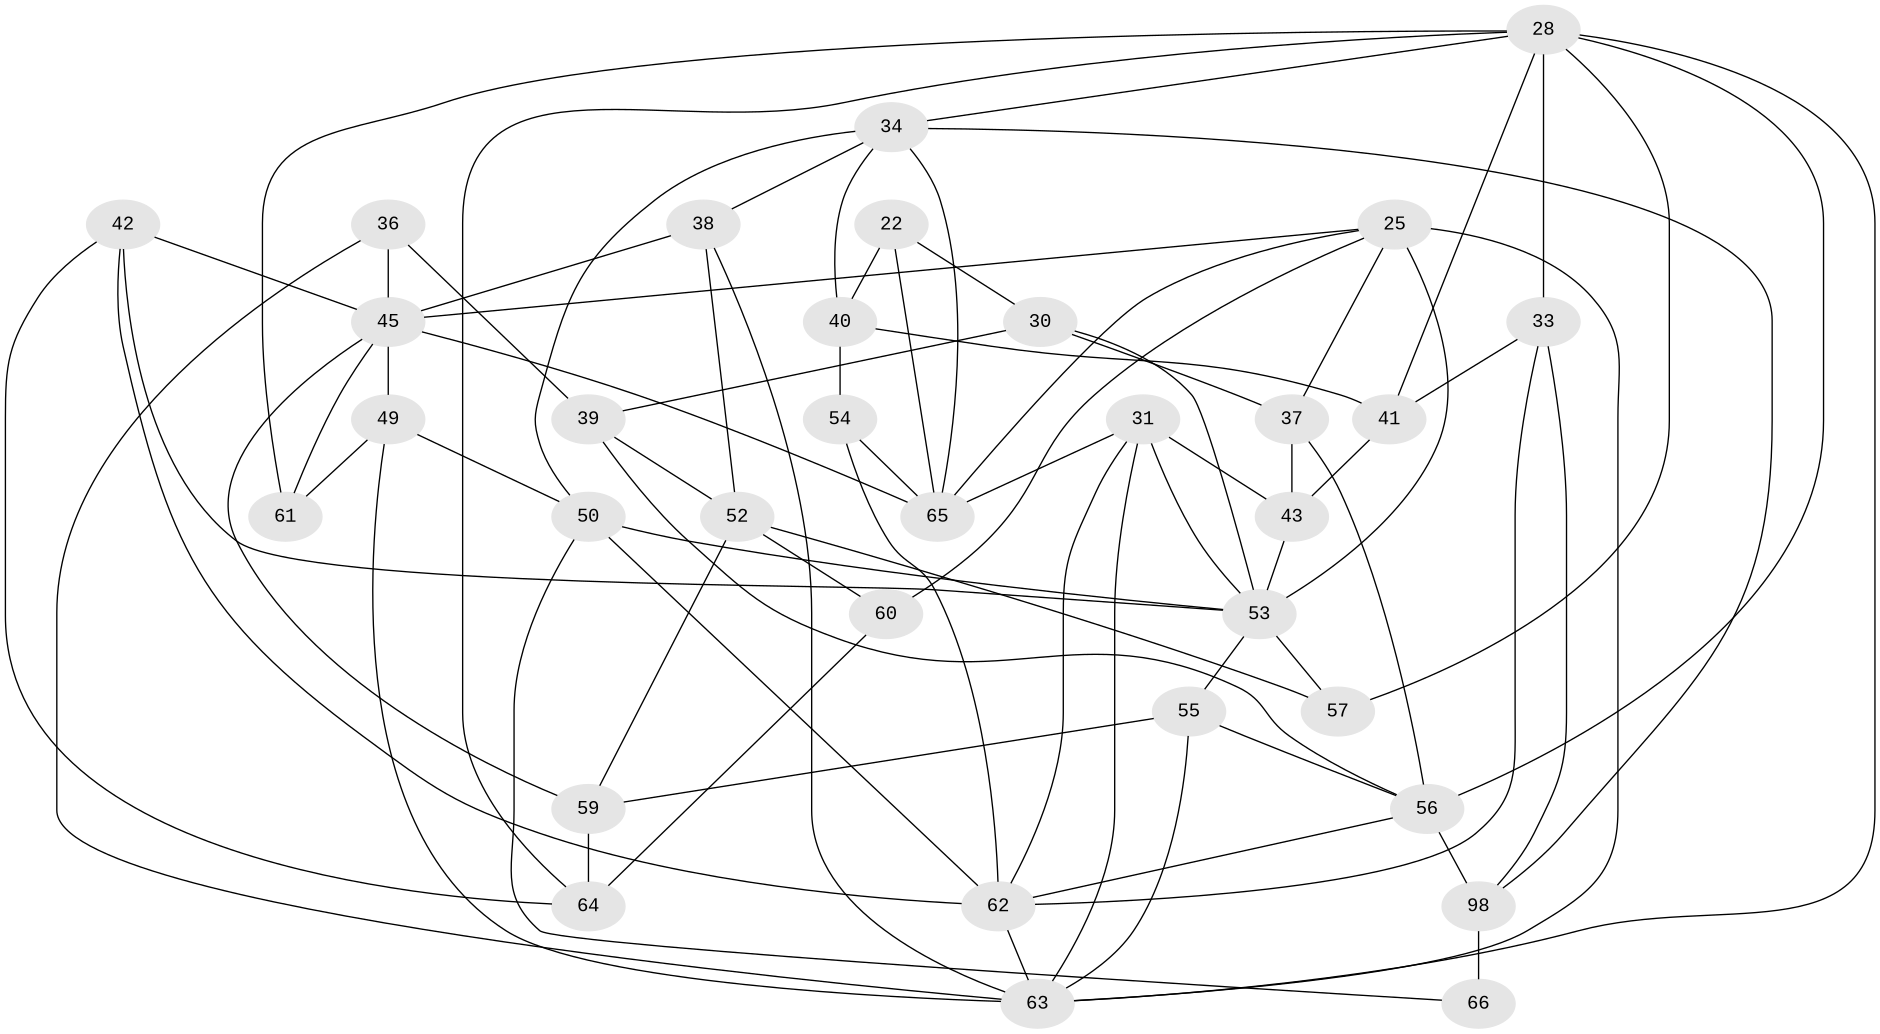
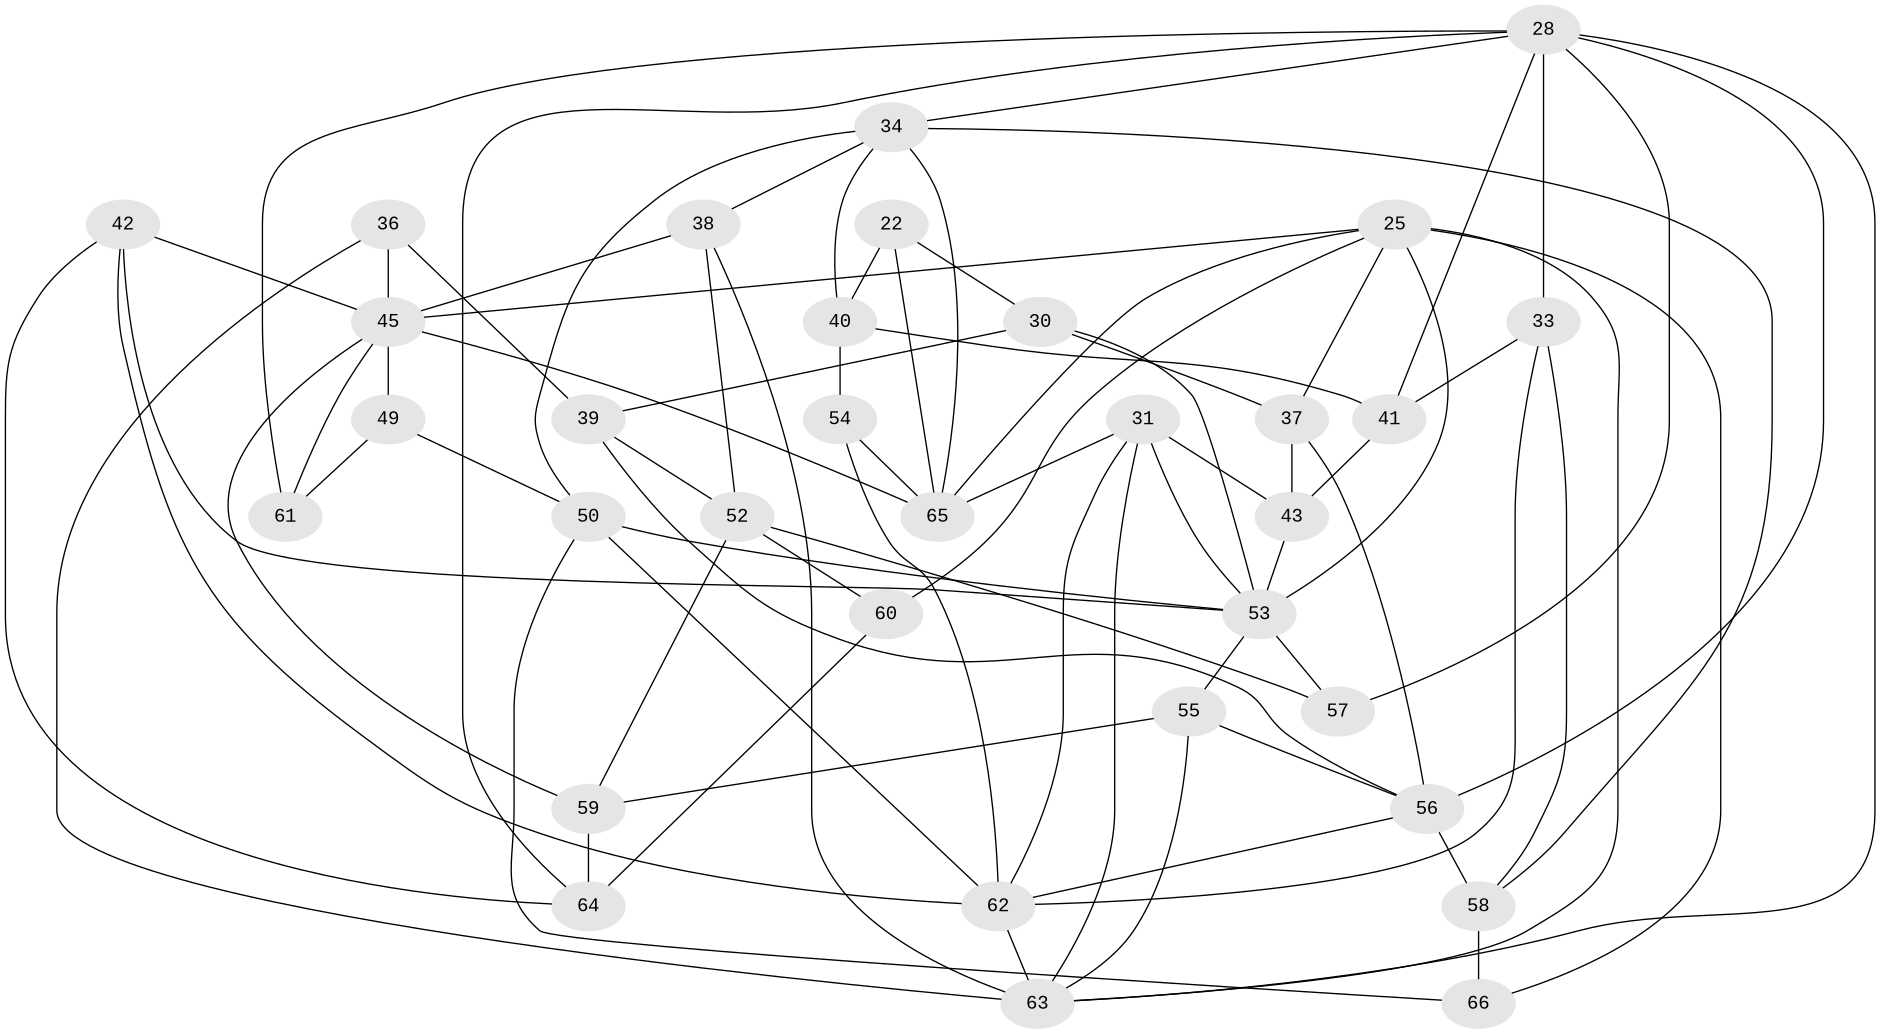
none -> (1721, 575)
(1479, 906) -> (1479, 906)
(497, 923) -> none
